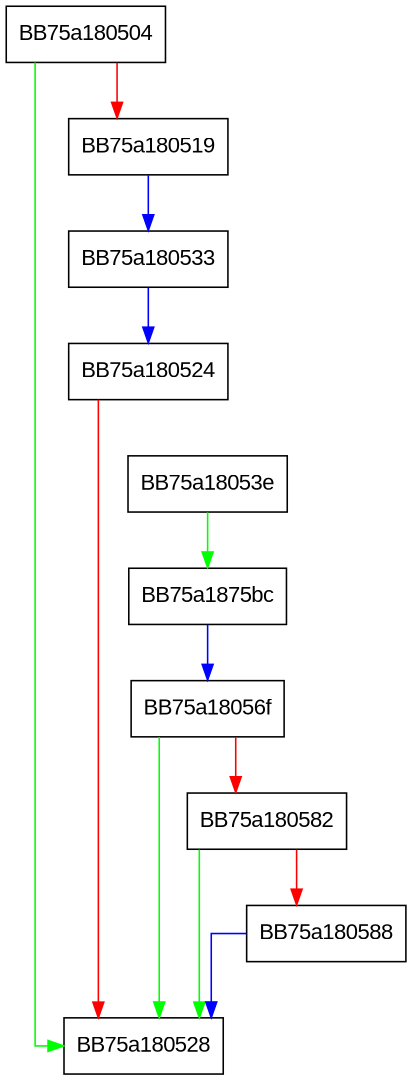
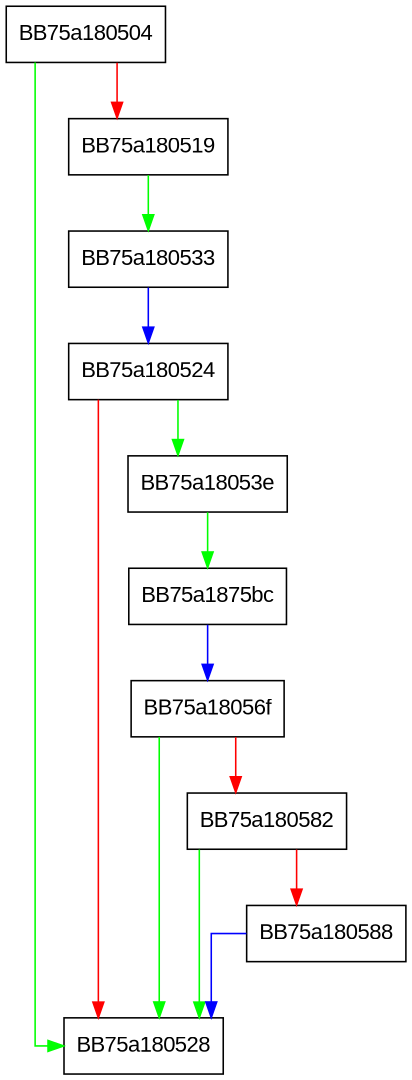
(148, 195) -> (148, 195)
none -> (178, 420)
